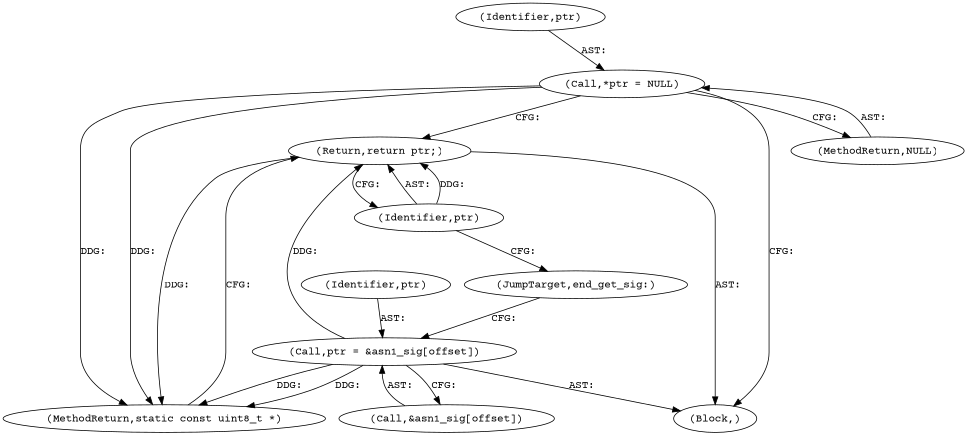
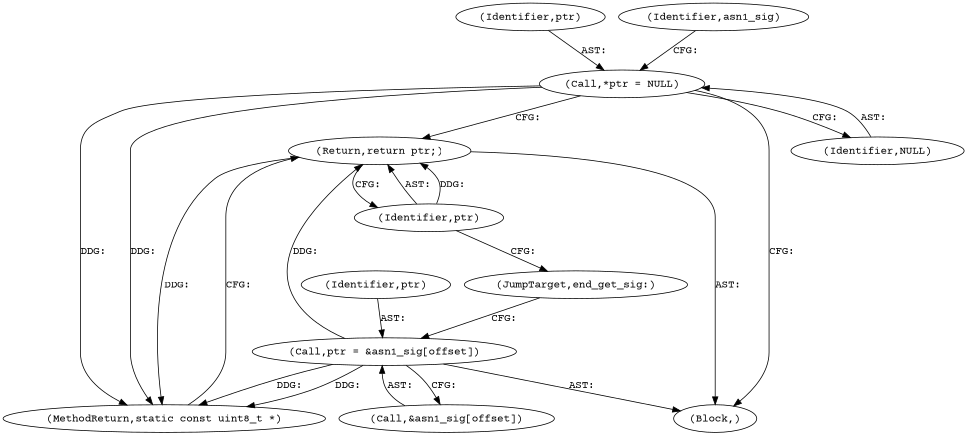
none -> (714, 17)
(878, 151) -> (878, 151)
